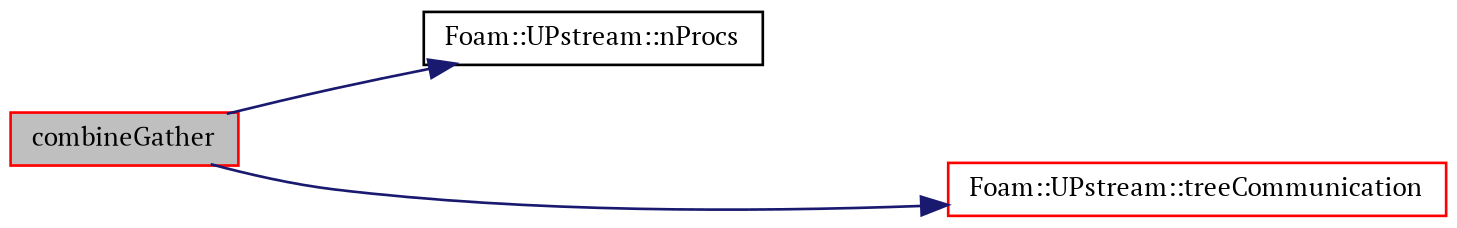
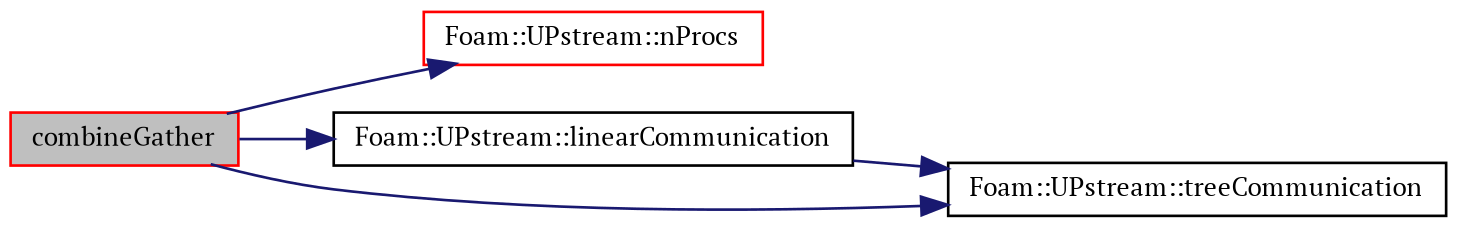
(593, 38) -> (593, 38)
none -> (593, 139)
(1197, 189) -> (1197, 189)
